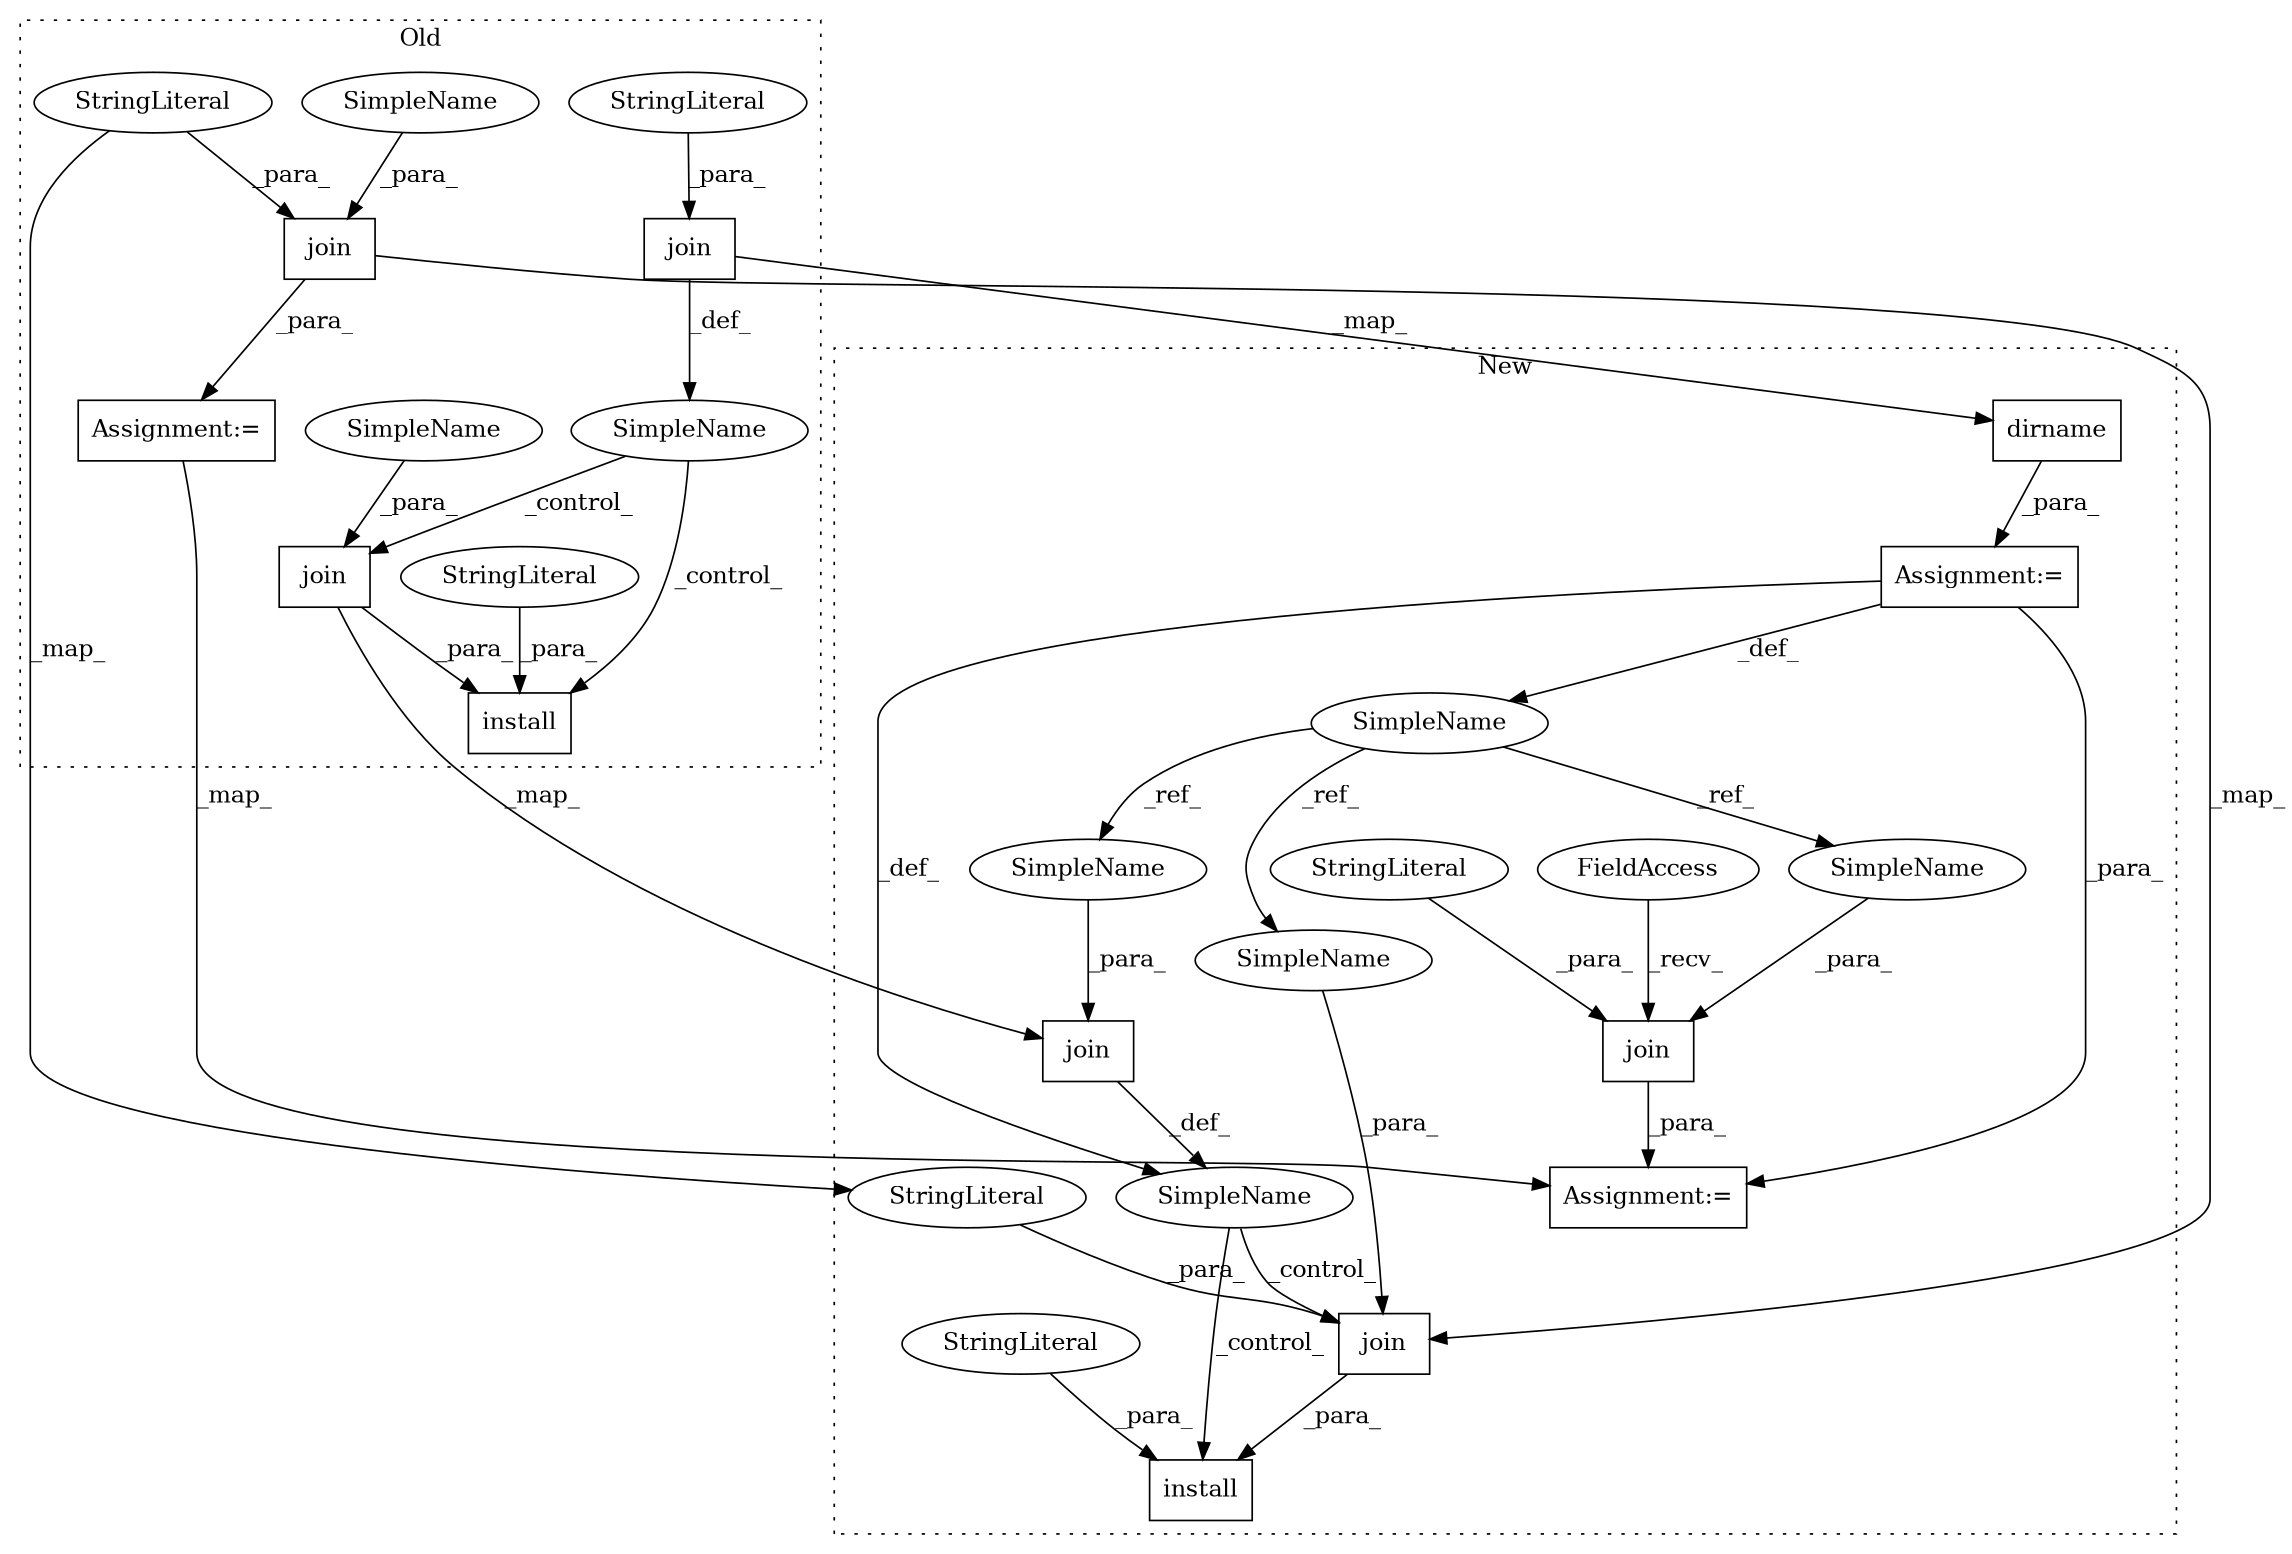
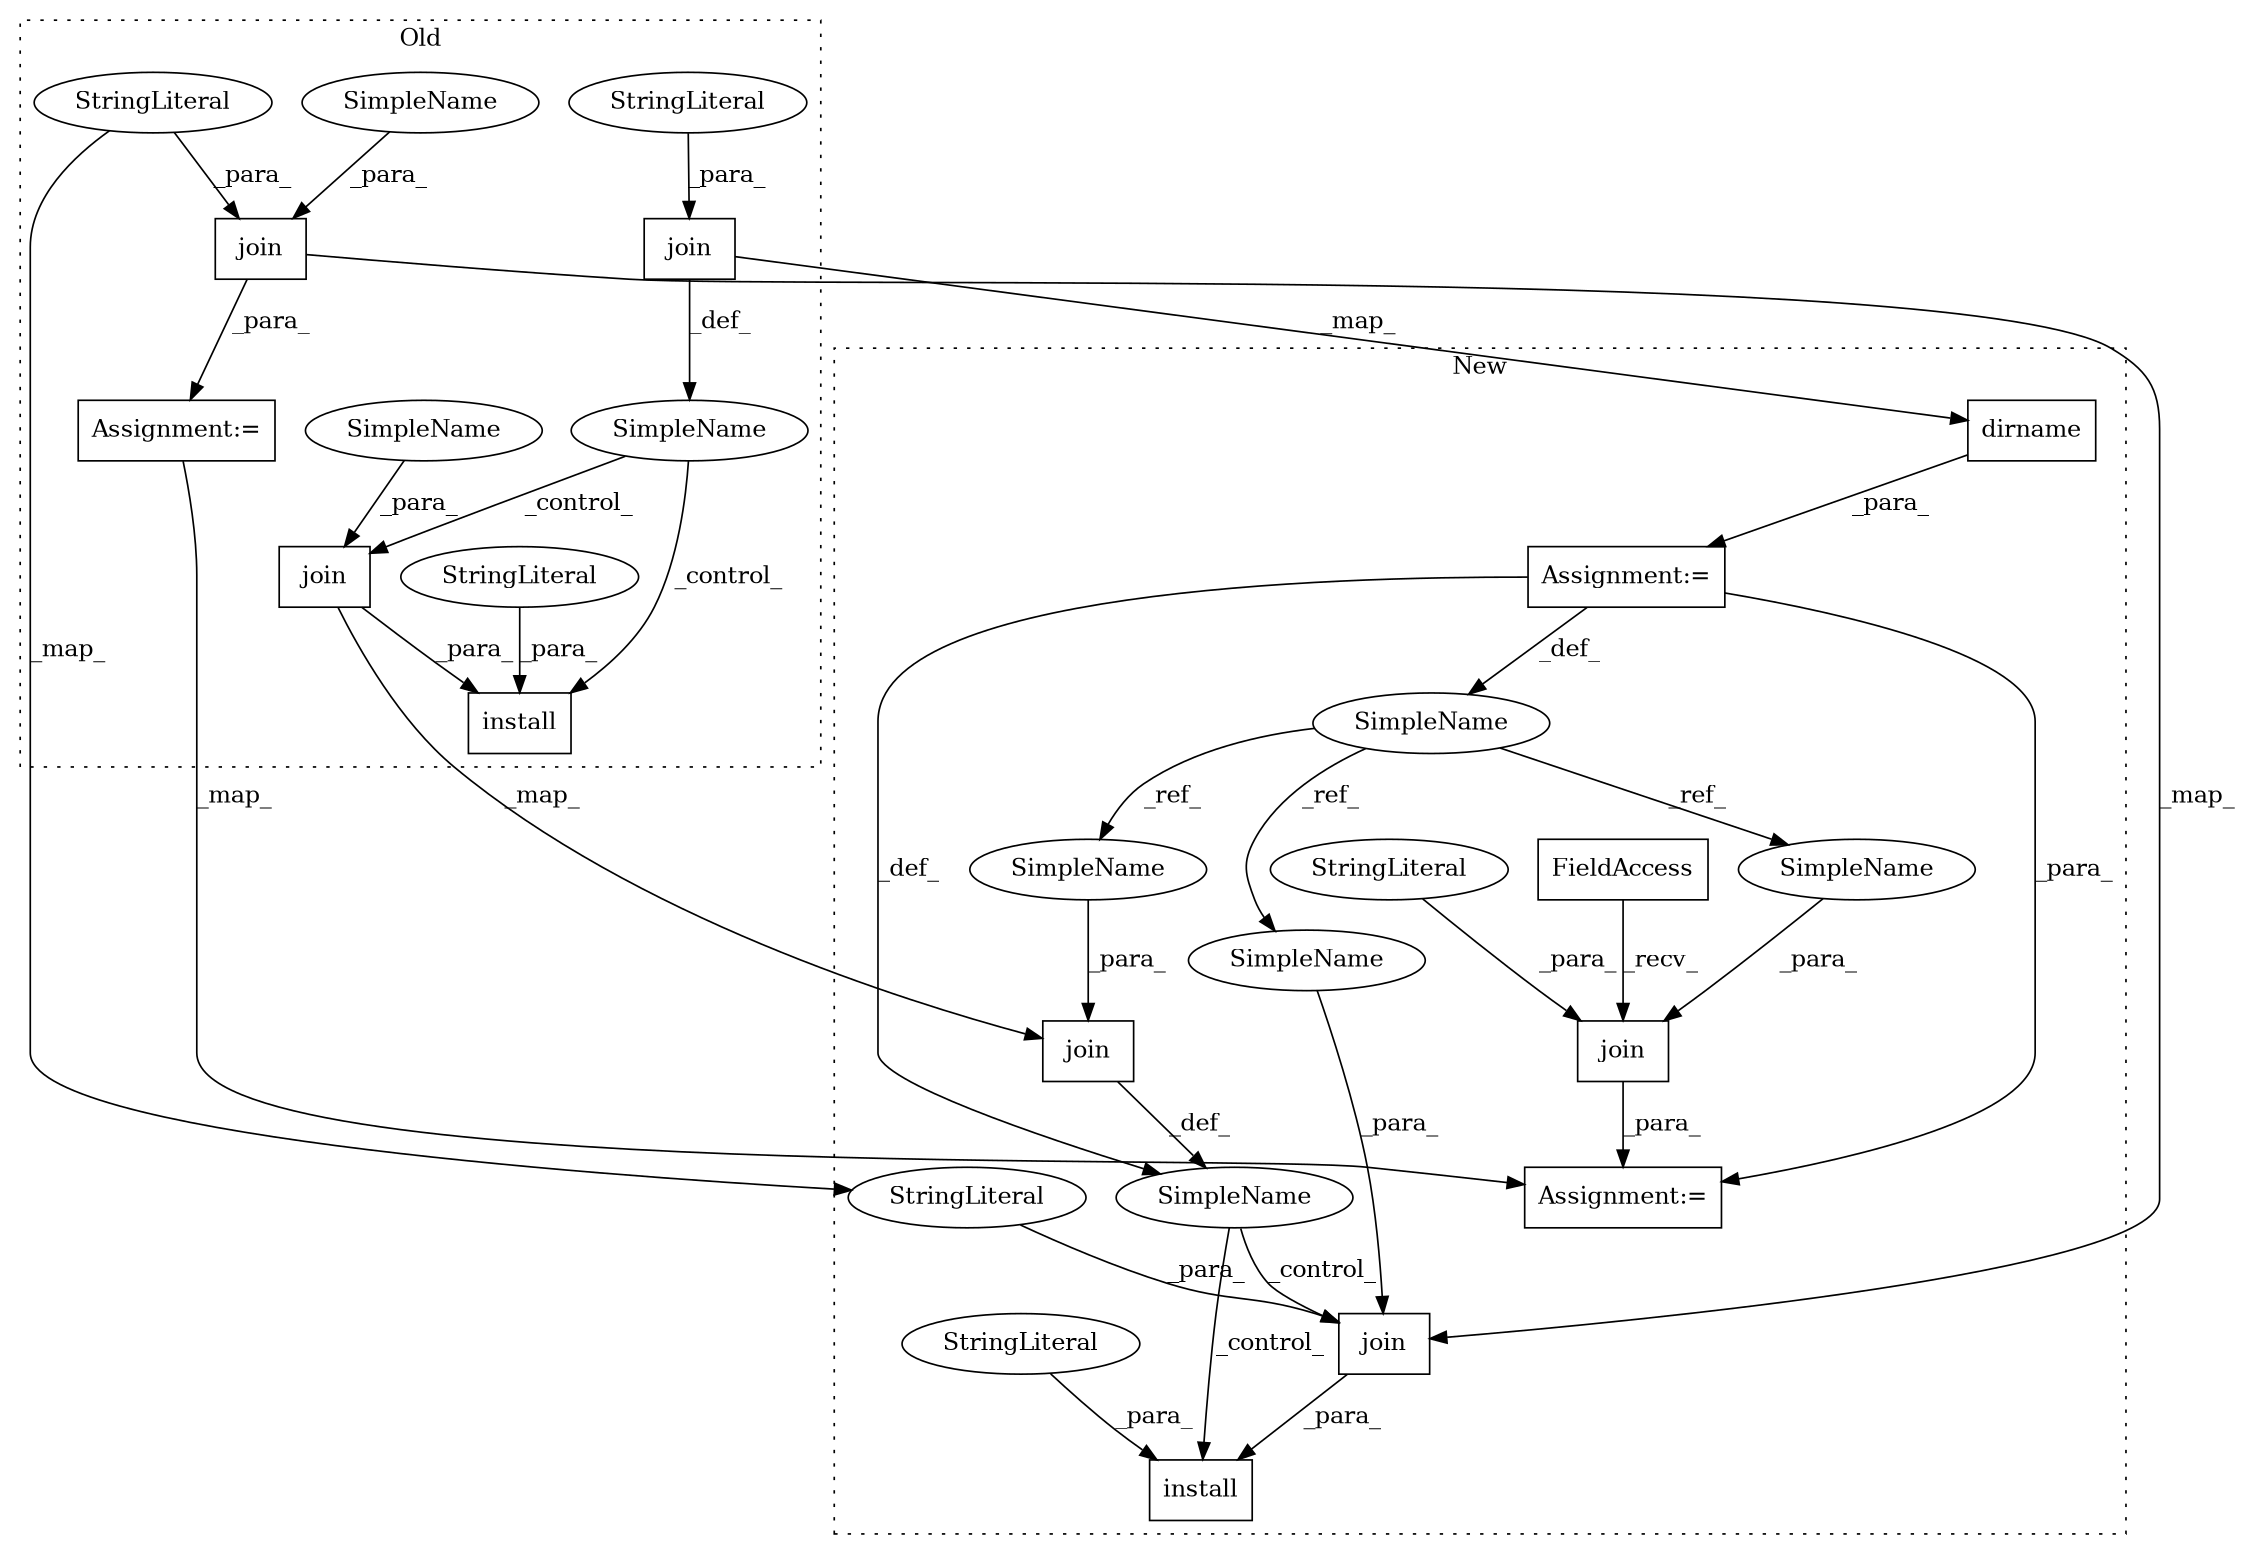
(1648, 870) -> (1623, 870)
